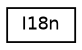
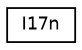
(41, 25) -> (41, 25)
